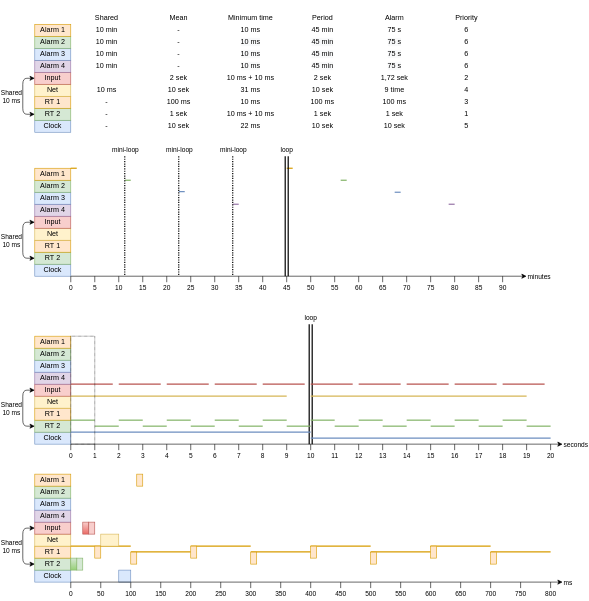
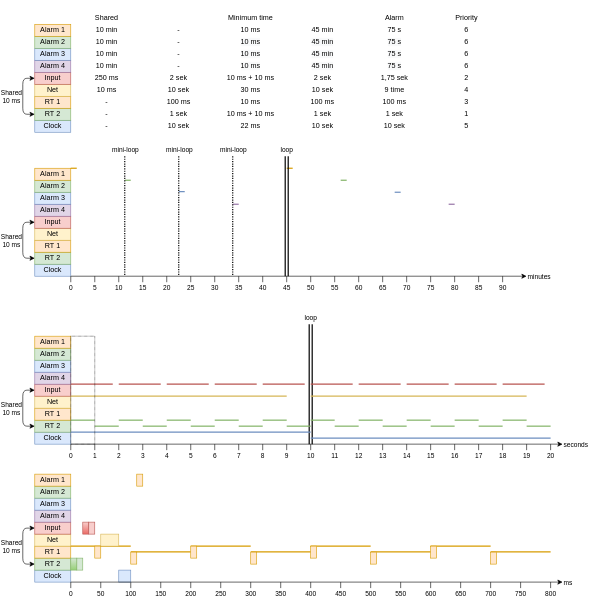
(179, 18) -> none
(323, 18) -> none
none -> (107, 78)
(395, 78) -> (395, 78)
(251, 90) -> (251, 90)
